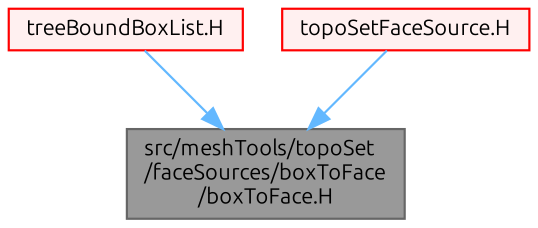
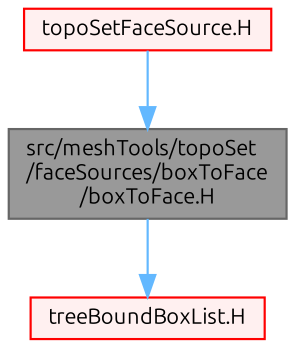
(176, 82) -> (148, 247)
